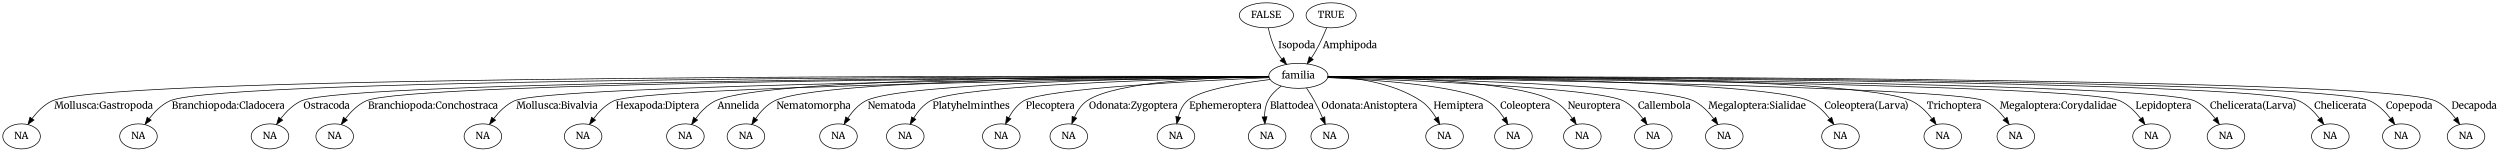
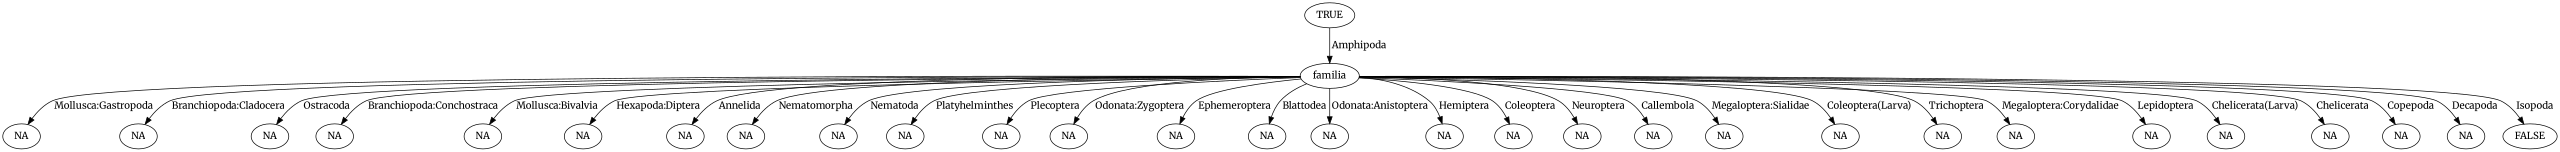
(1273, 44) -> (1943, 79)
